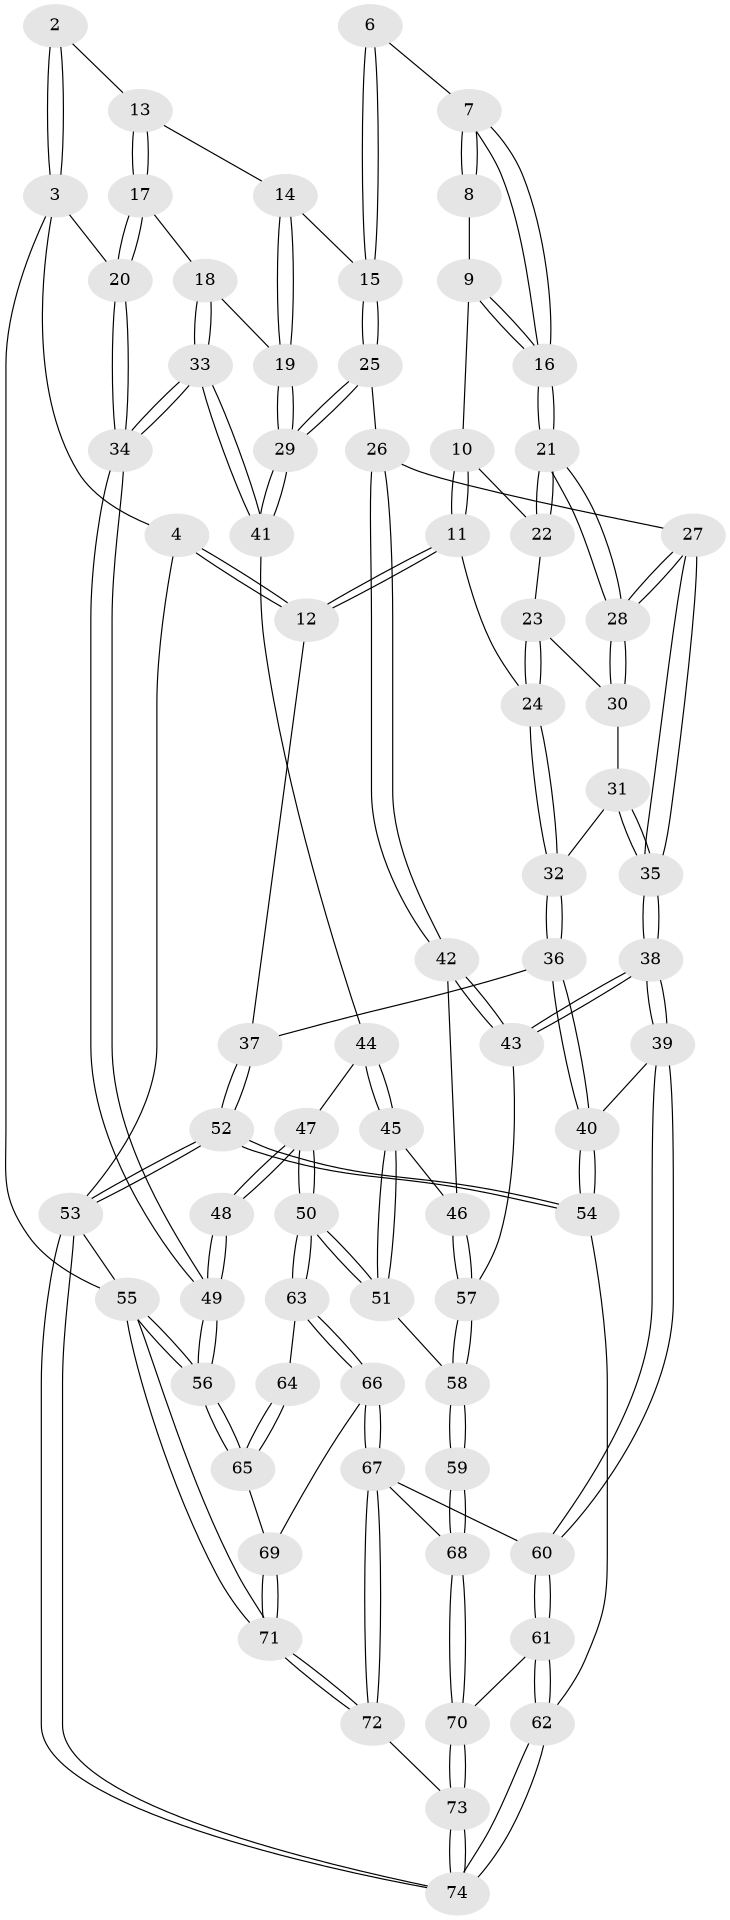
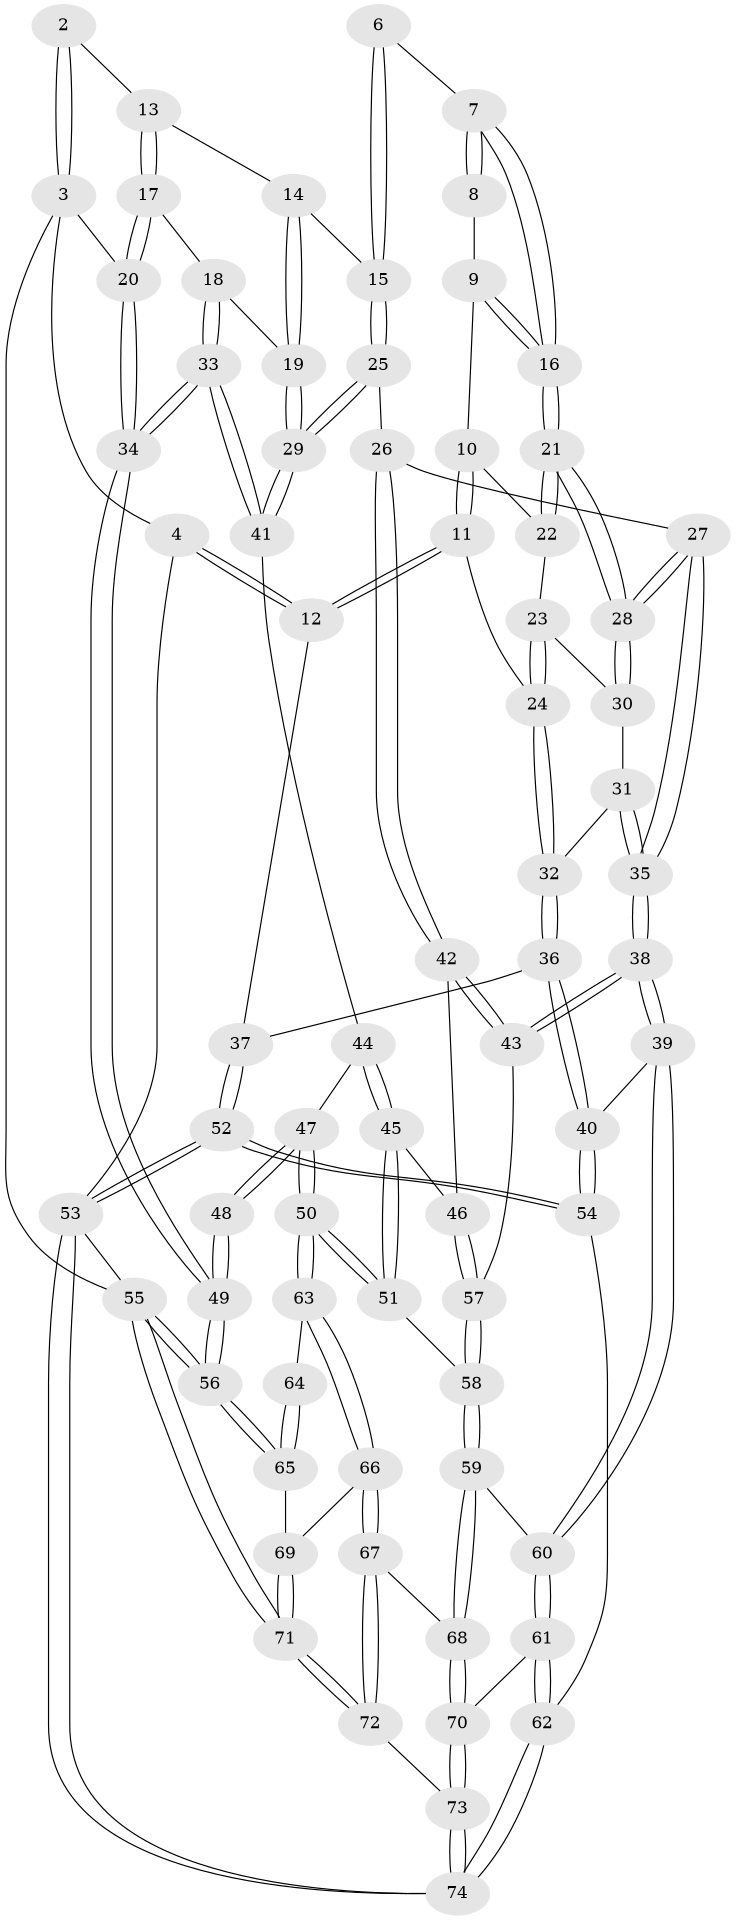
(458, 1512) -> (507, 1512)
